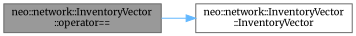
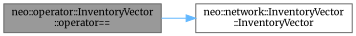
(83, 18) -> (83, 18)
